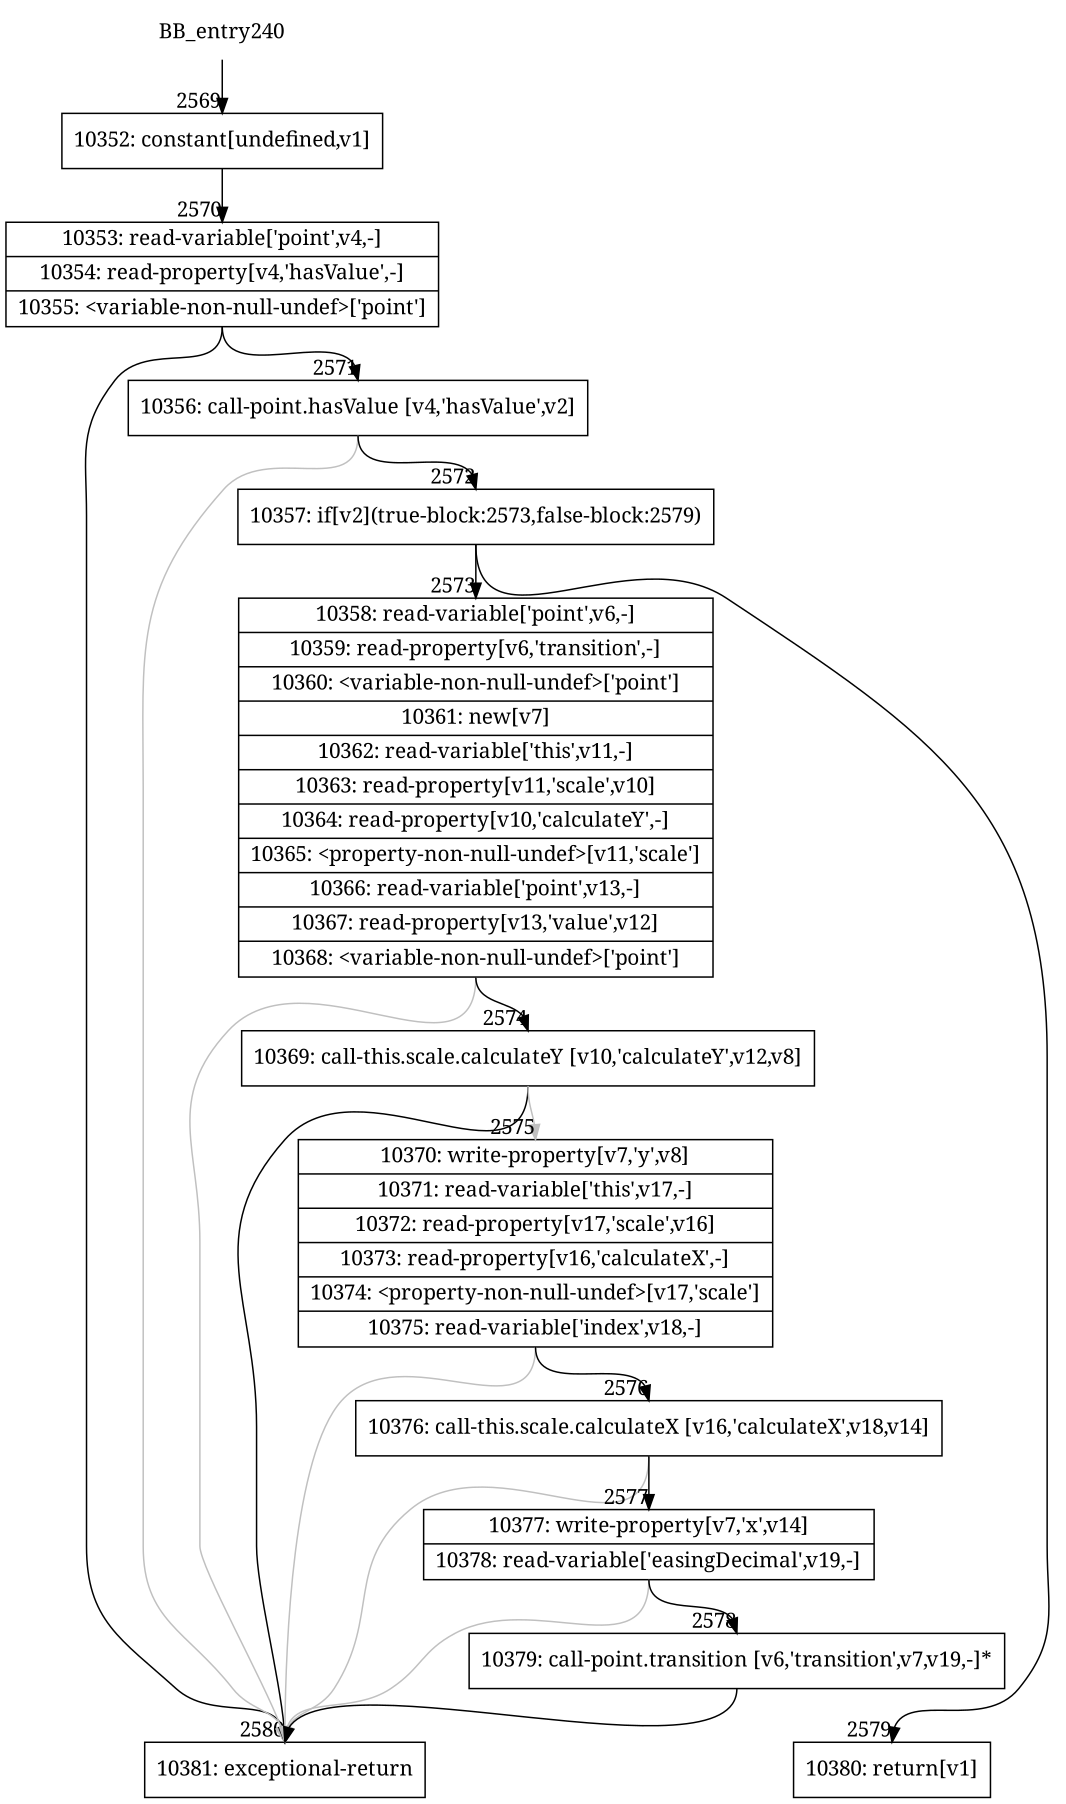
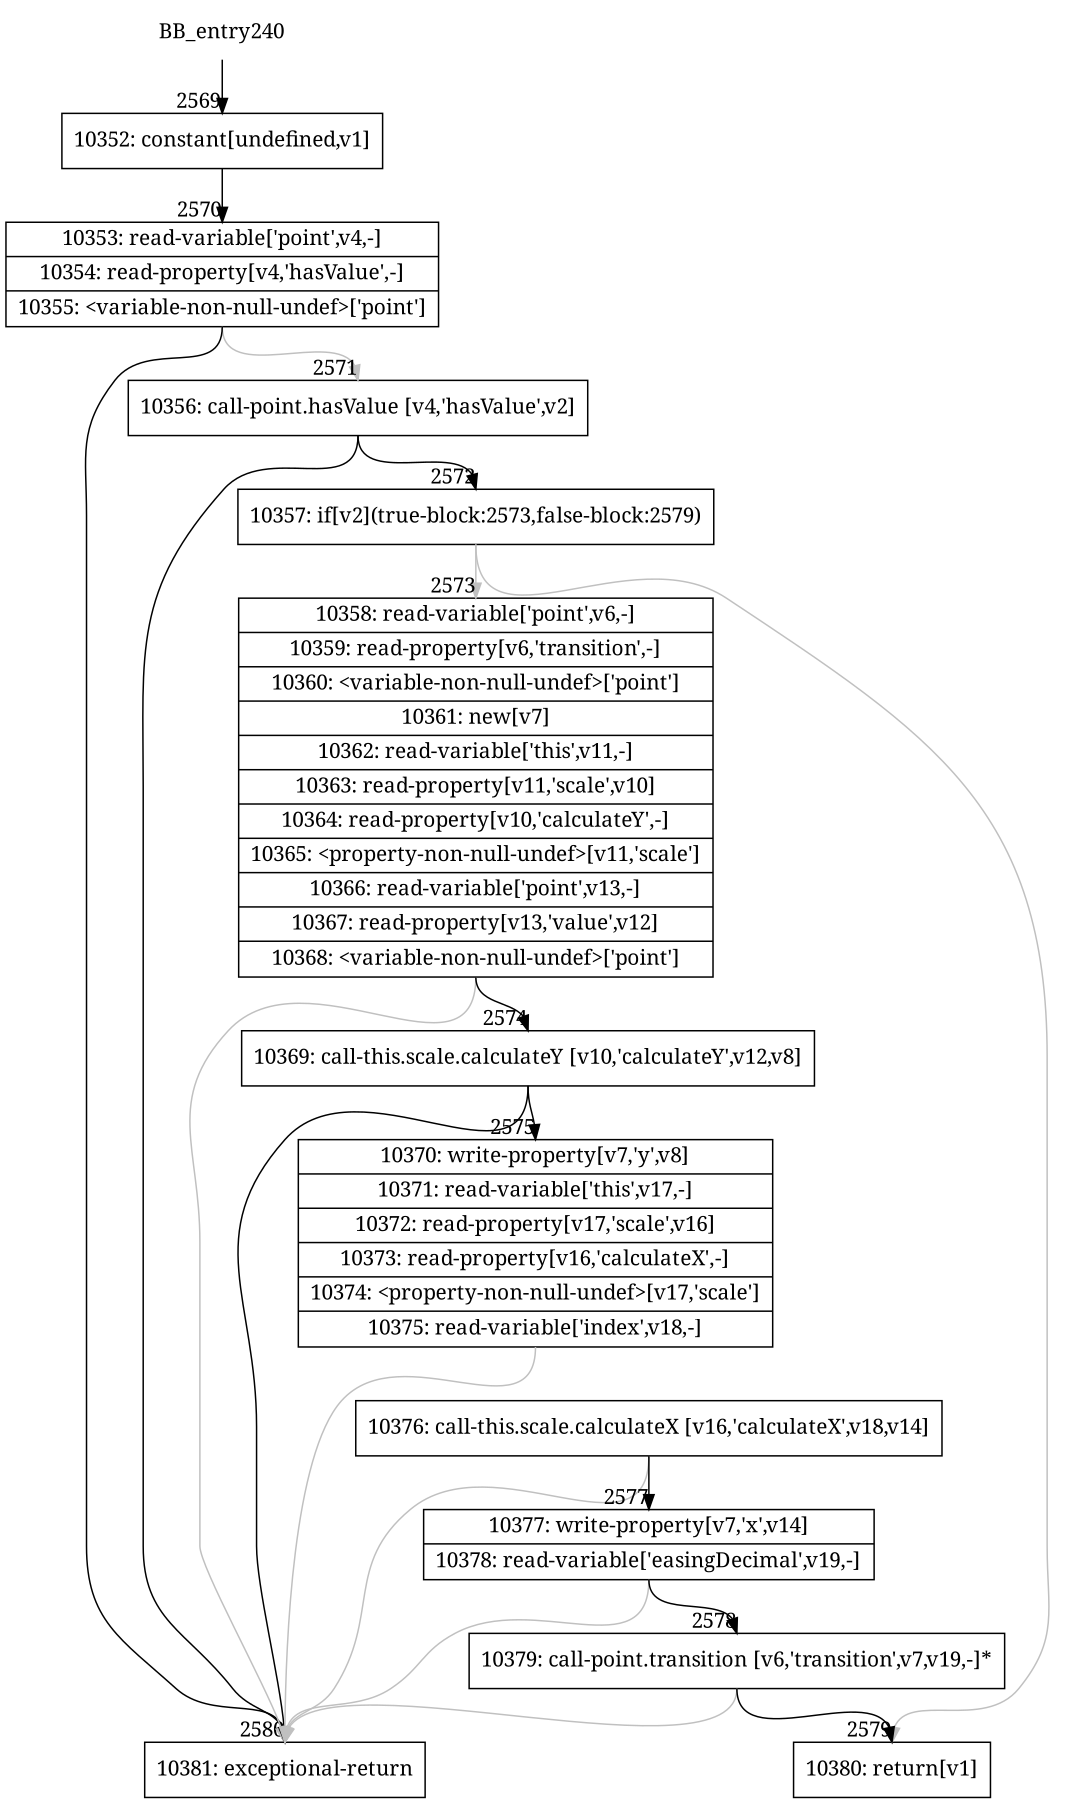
(283, 354) -> (283, 354)
(476, 564) -> (476, 564)
(1044, 1005) -> (1044, 1005)
(143, 1046) -> (143, 1046)
(531, 1111) -> (531, 1111)
(585, 1374) -> none
(518, 1716) -> (518, 1716)
none -> (807, 1716)
